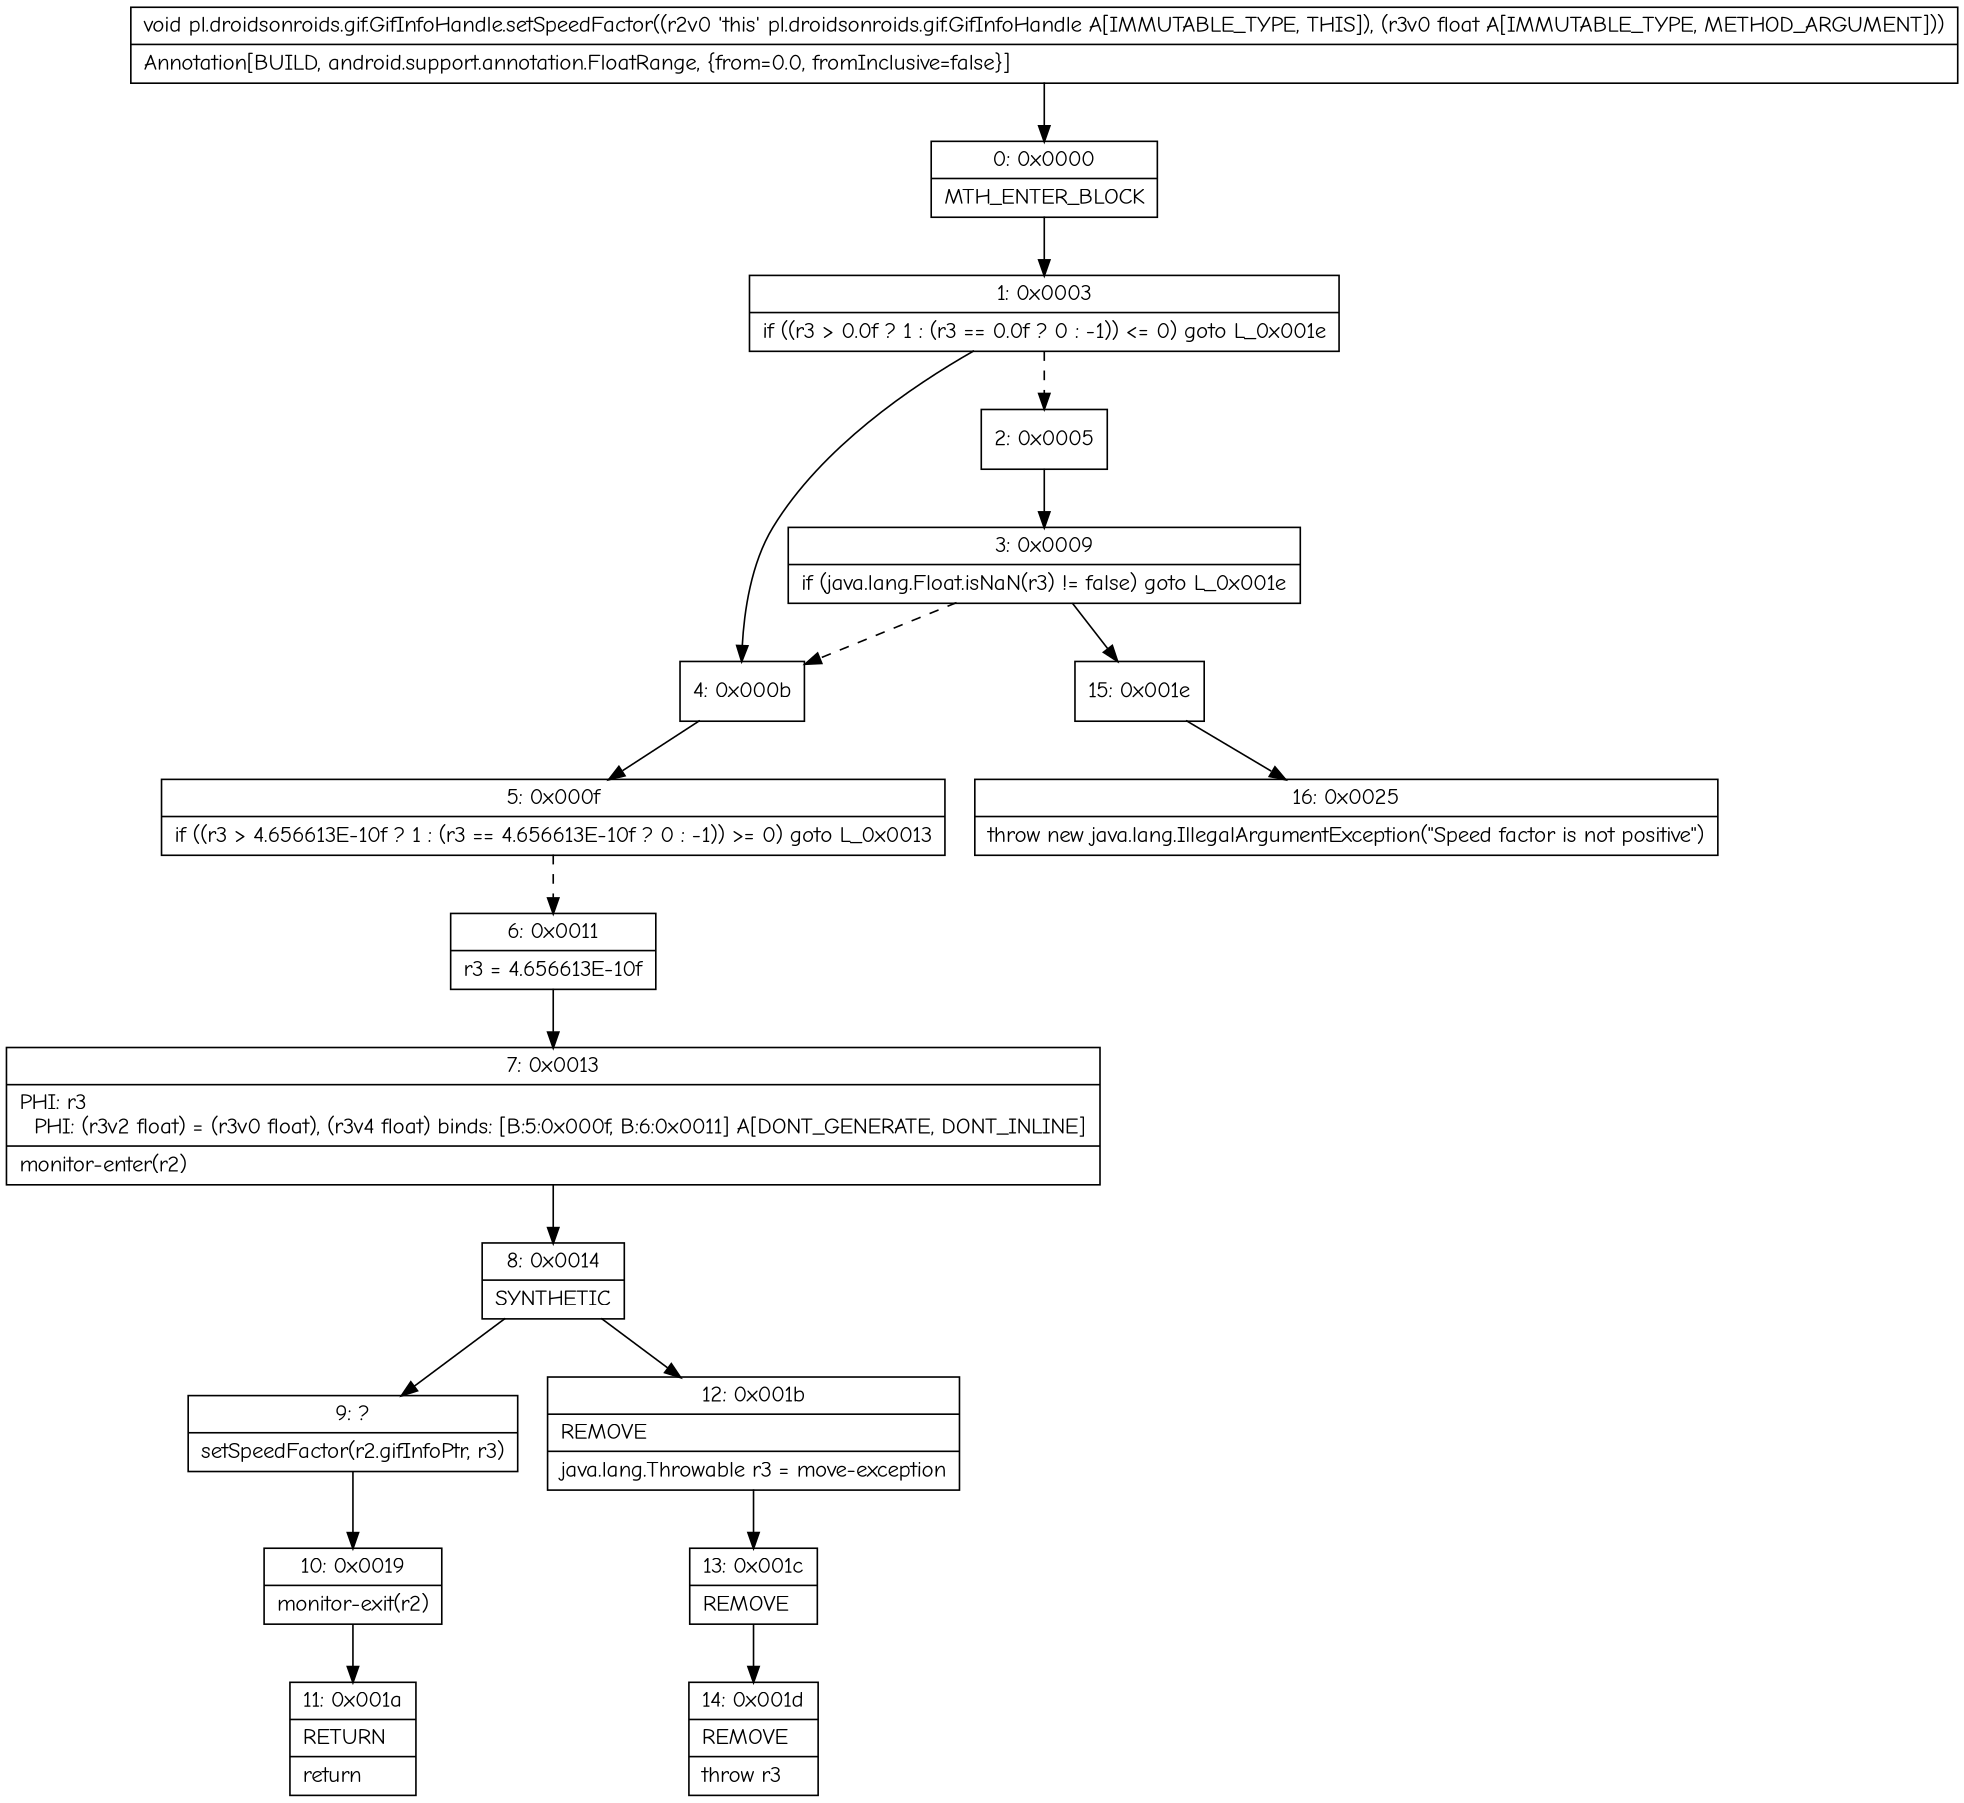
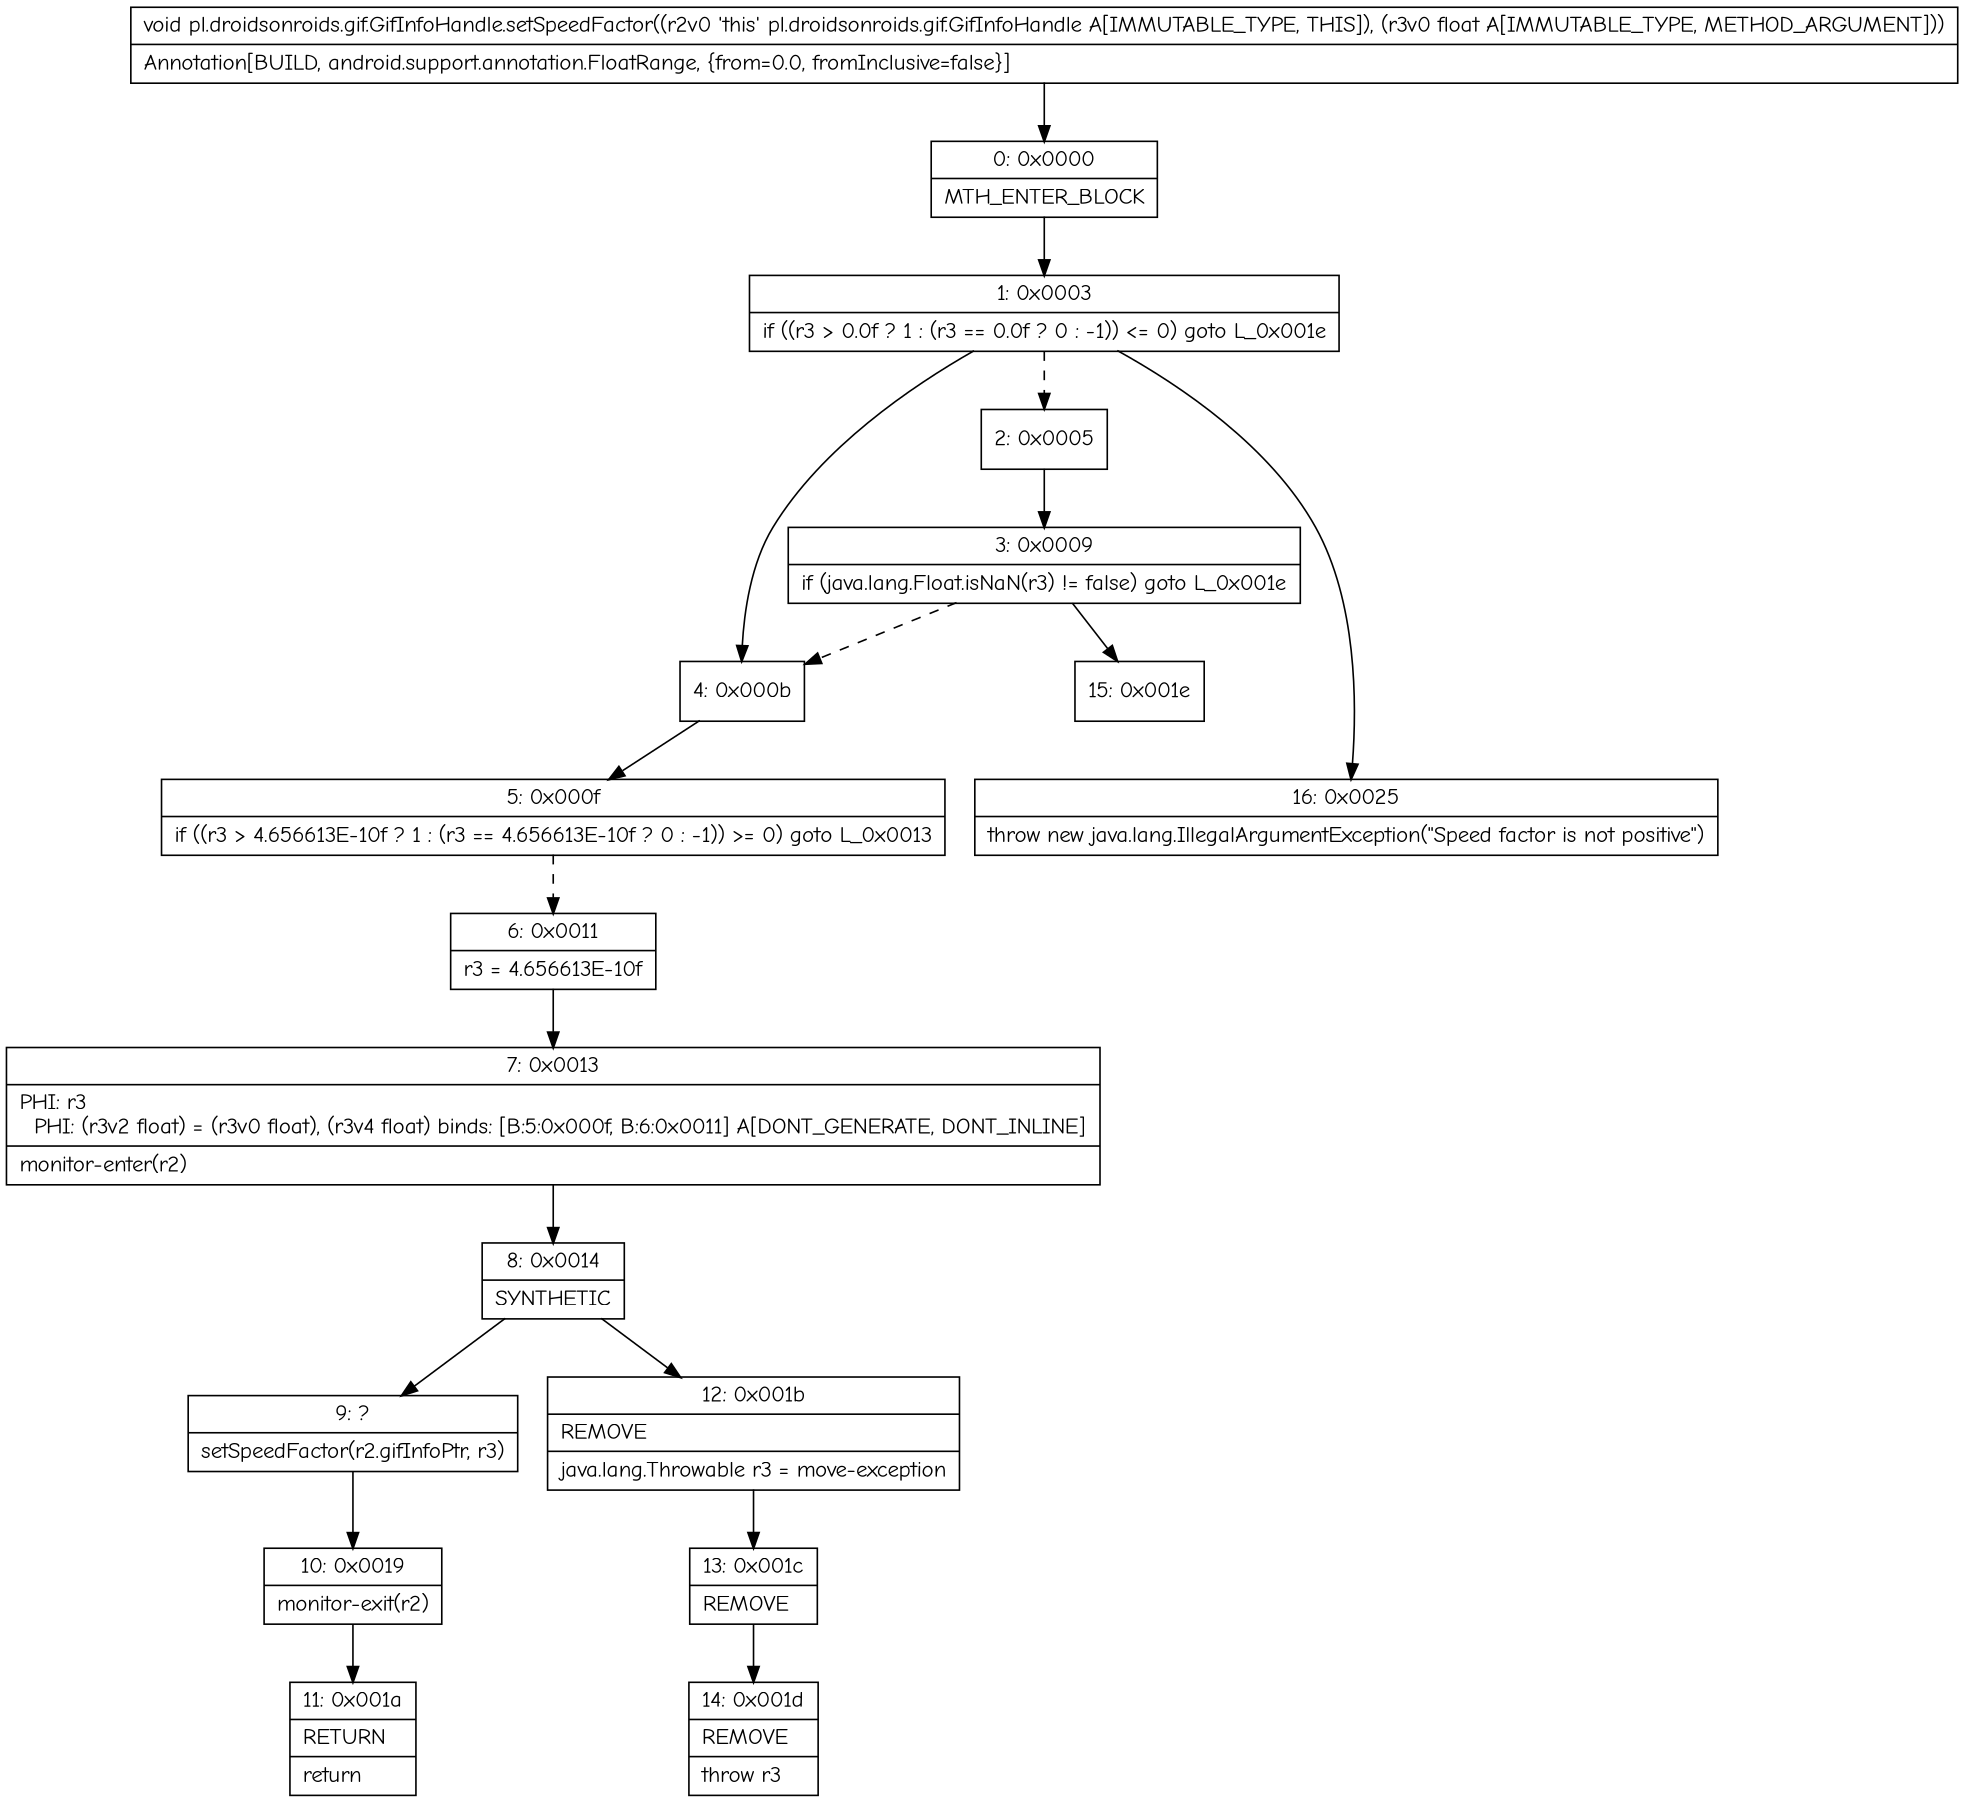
(1229, 746) -> (1308, 516)
